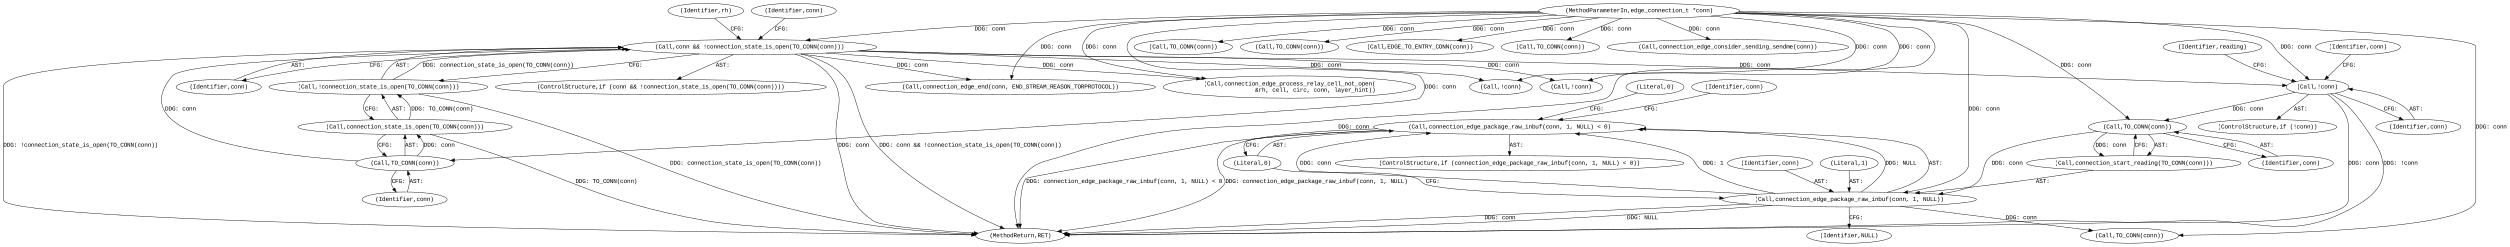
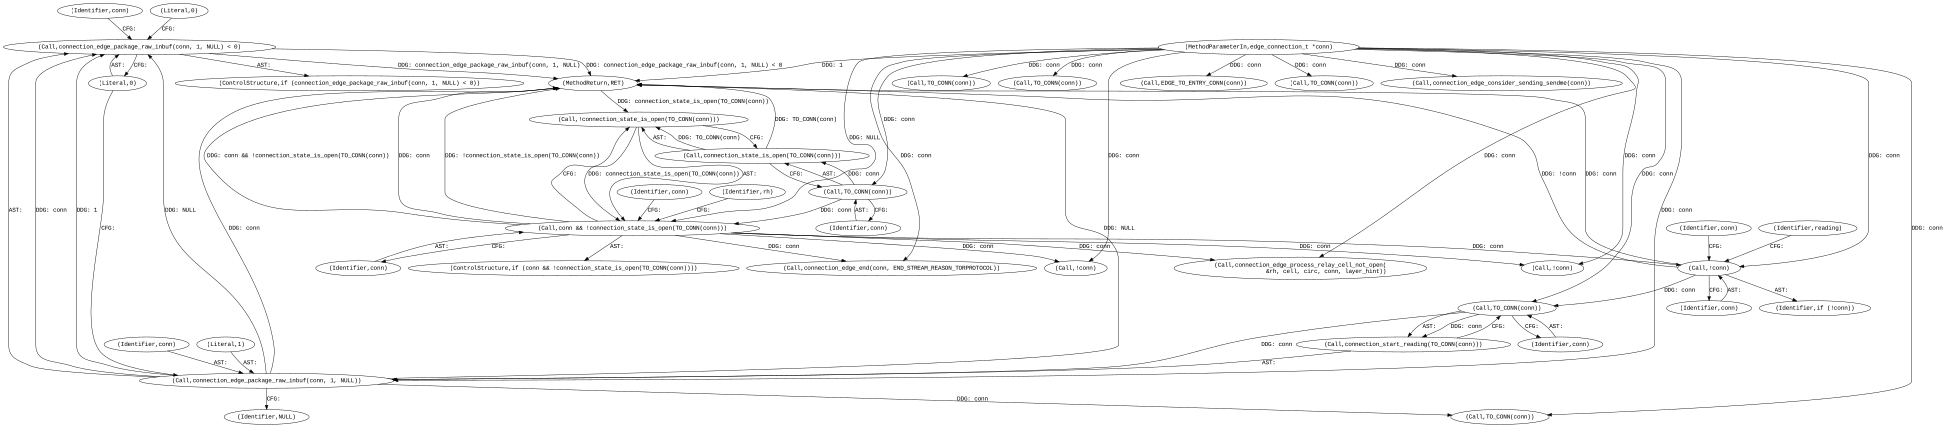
(990, 29) -> (865, 138)
(1354, 127) -> (832, 65)
(2268, 127) -> (1815, 308)
(692, 179) -> (612, 100)
